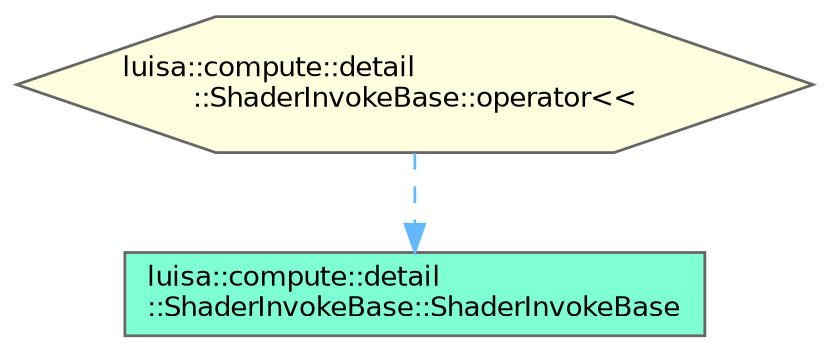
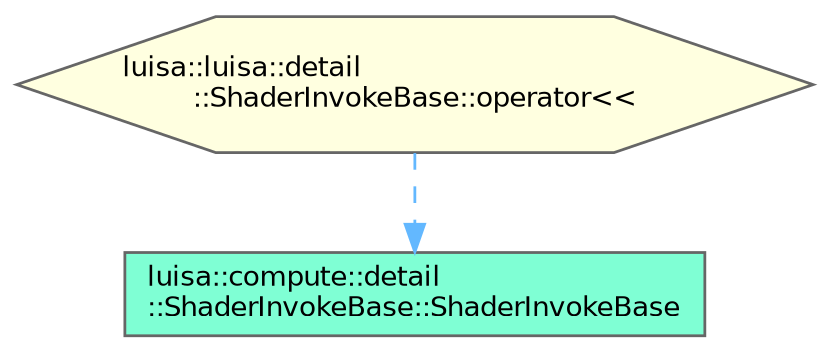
(415, 85) -> (415, 85)
